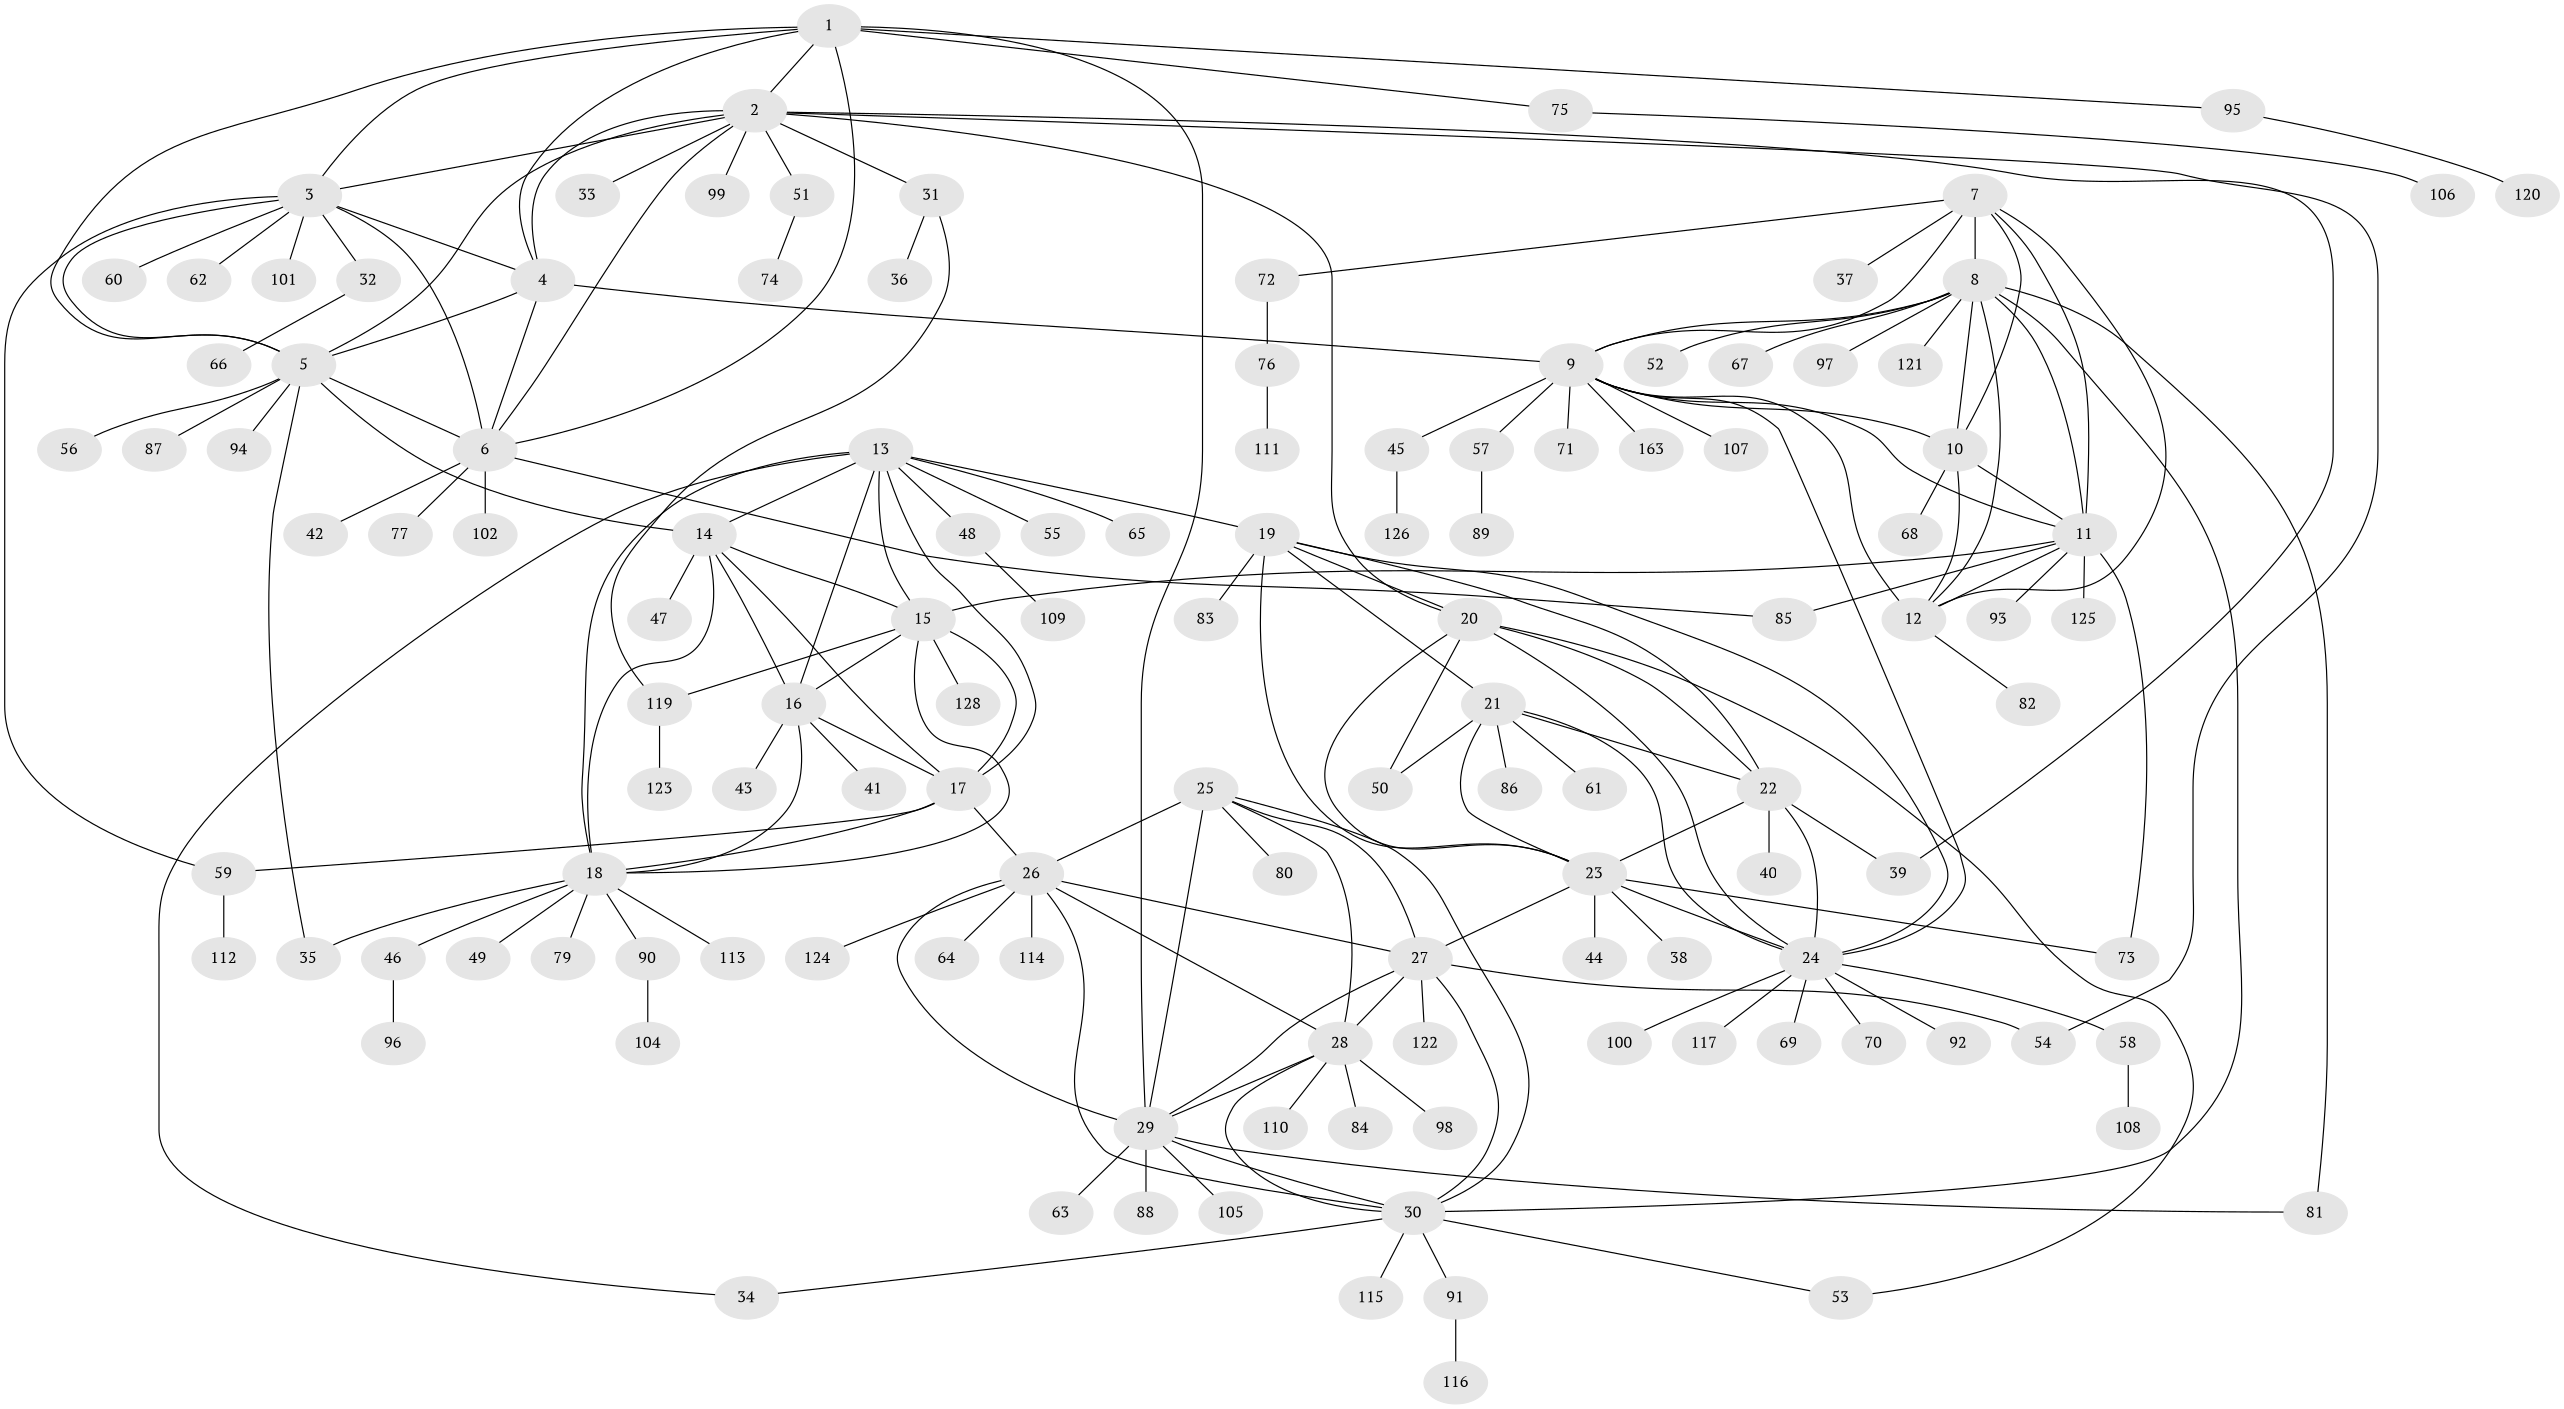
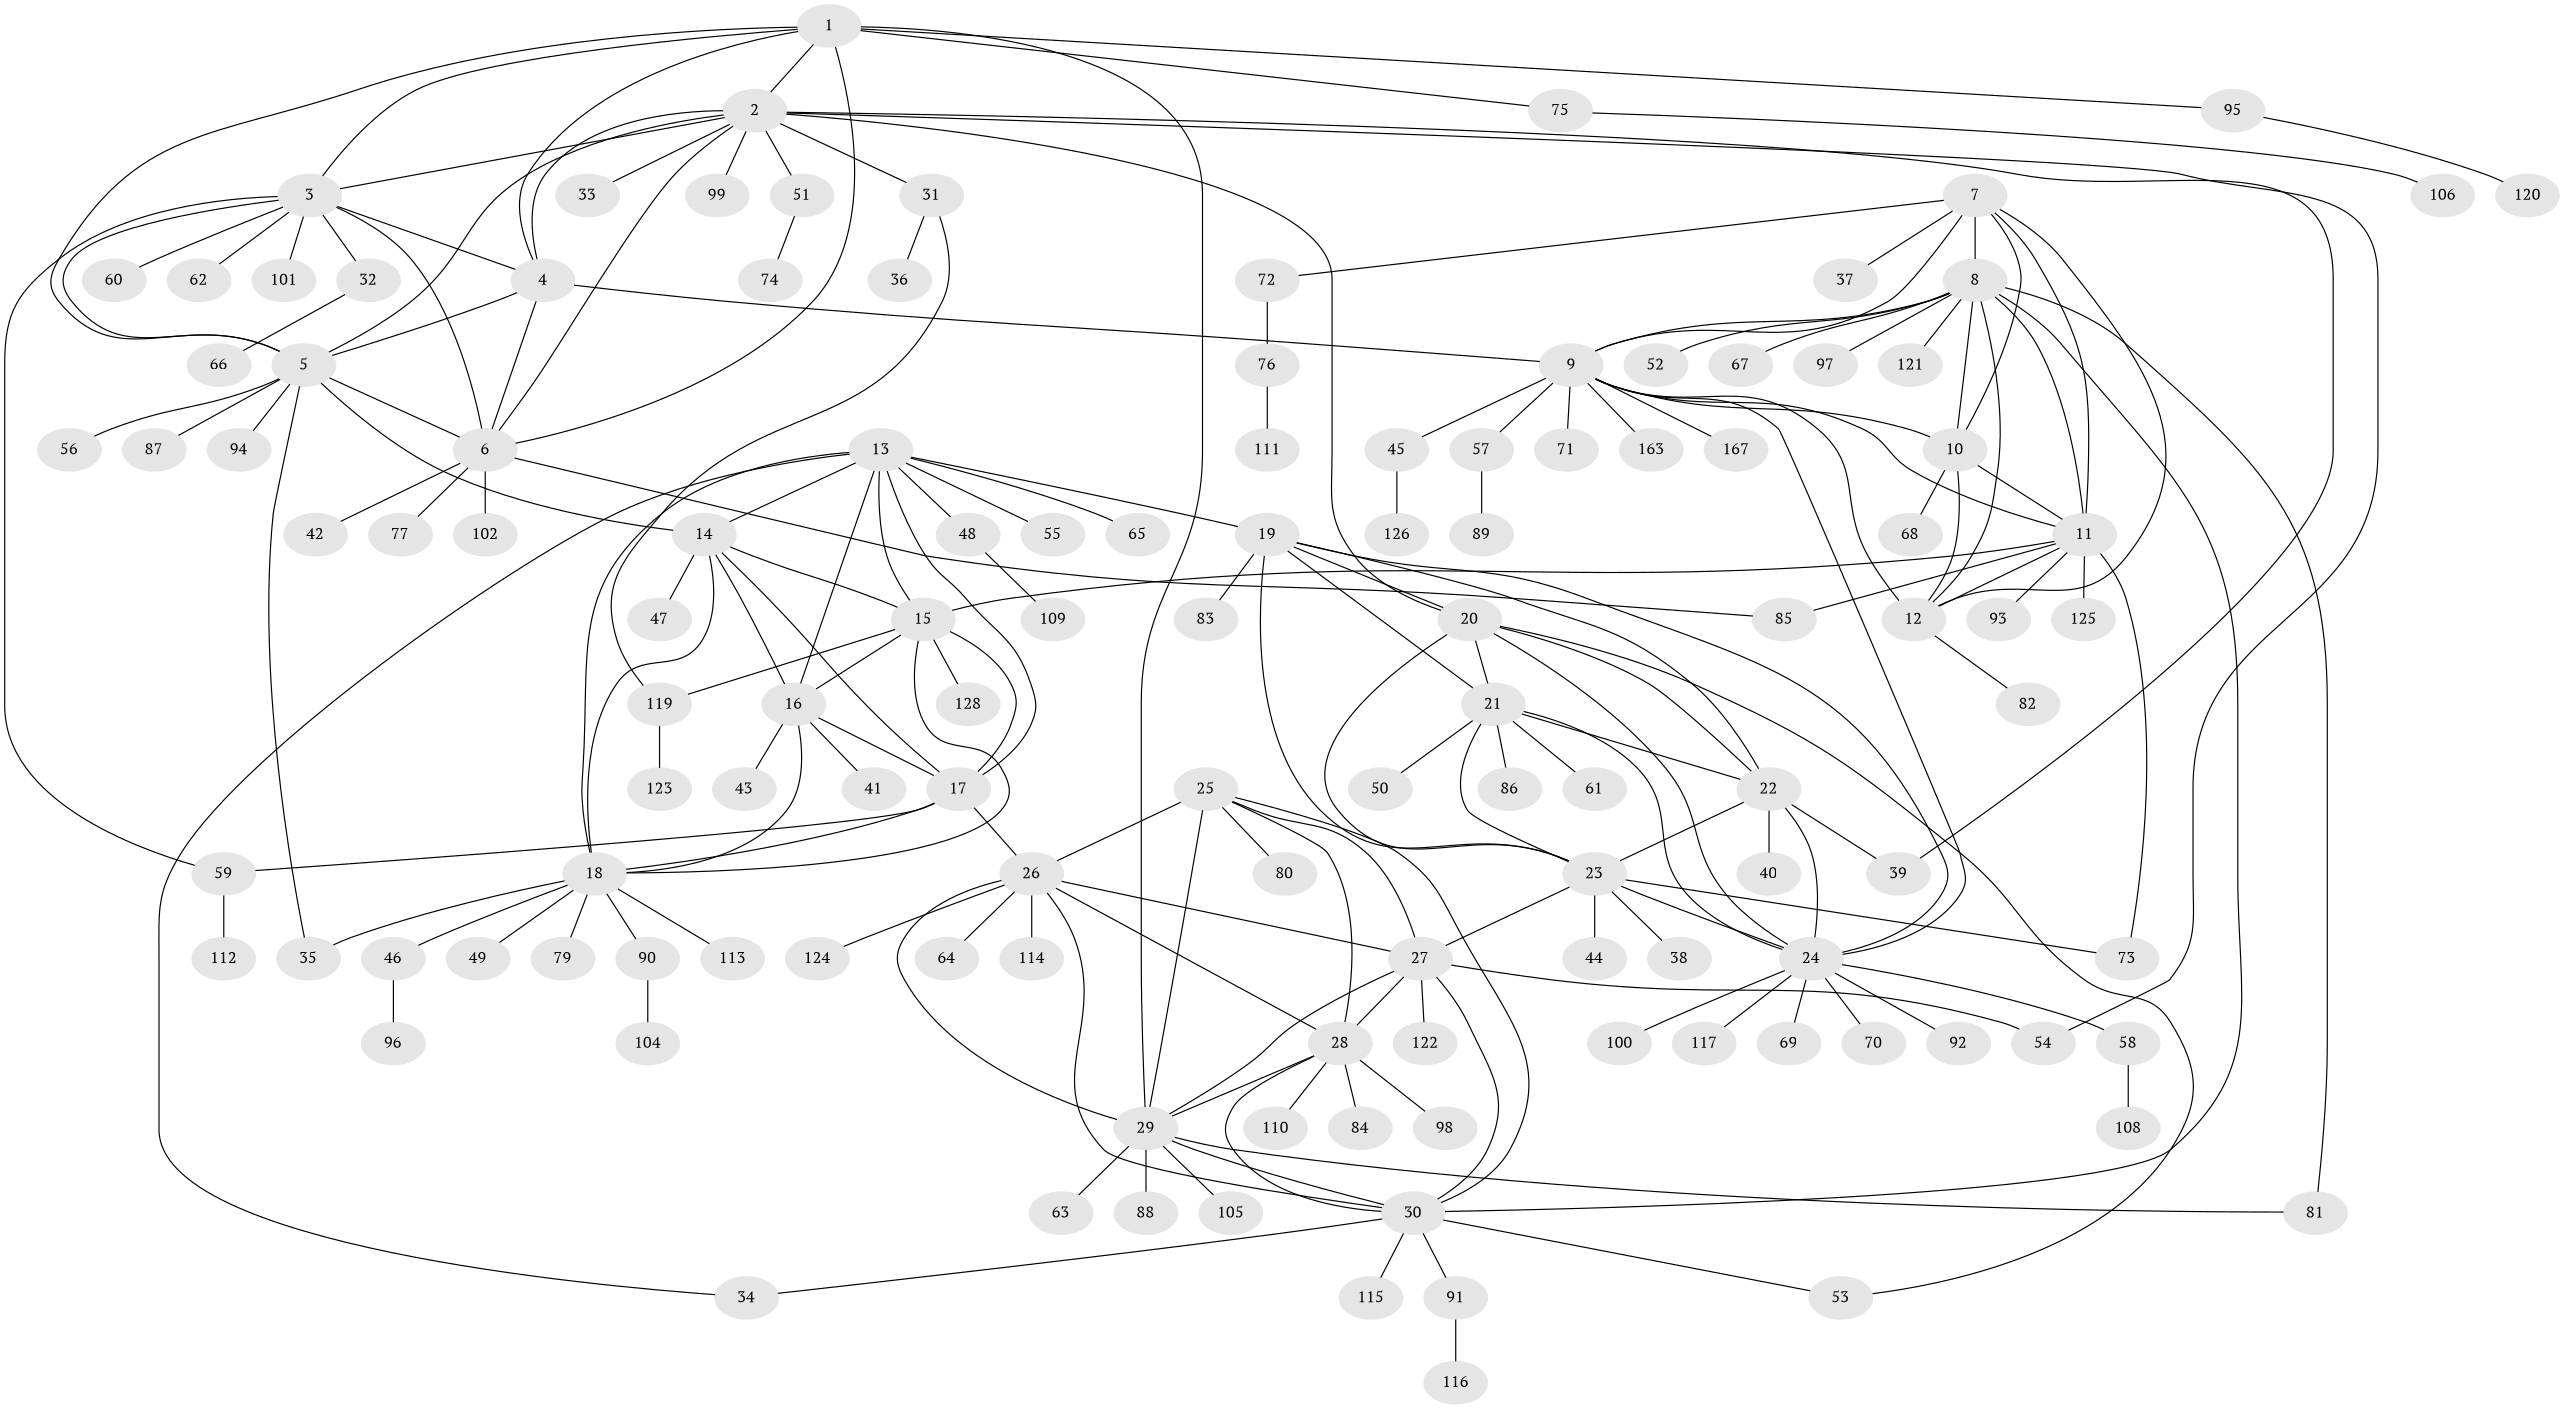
(1736, 450) -> (1736, 450)
(1425, 704) -> (1482, 662)
